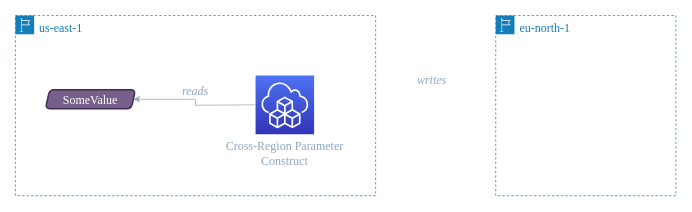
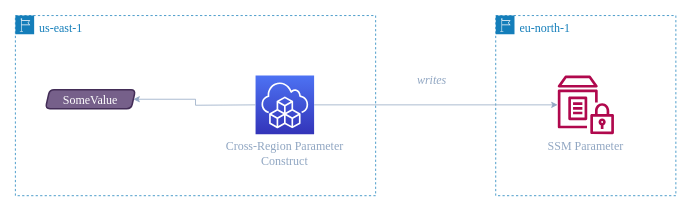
(195, 90) -> none
none -> (550, 105)
none -> (585, 105)
